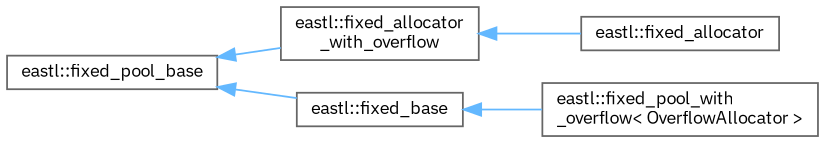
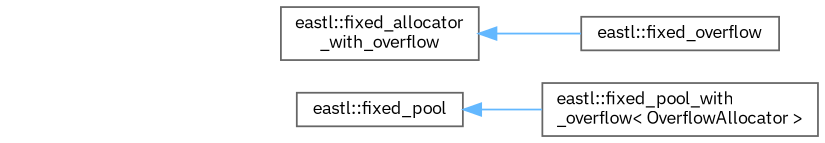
(680, 34) -> (680, 34)
(112, 72) -> none
(380, 110) -> (380, 110)
